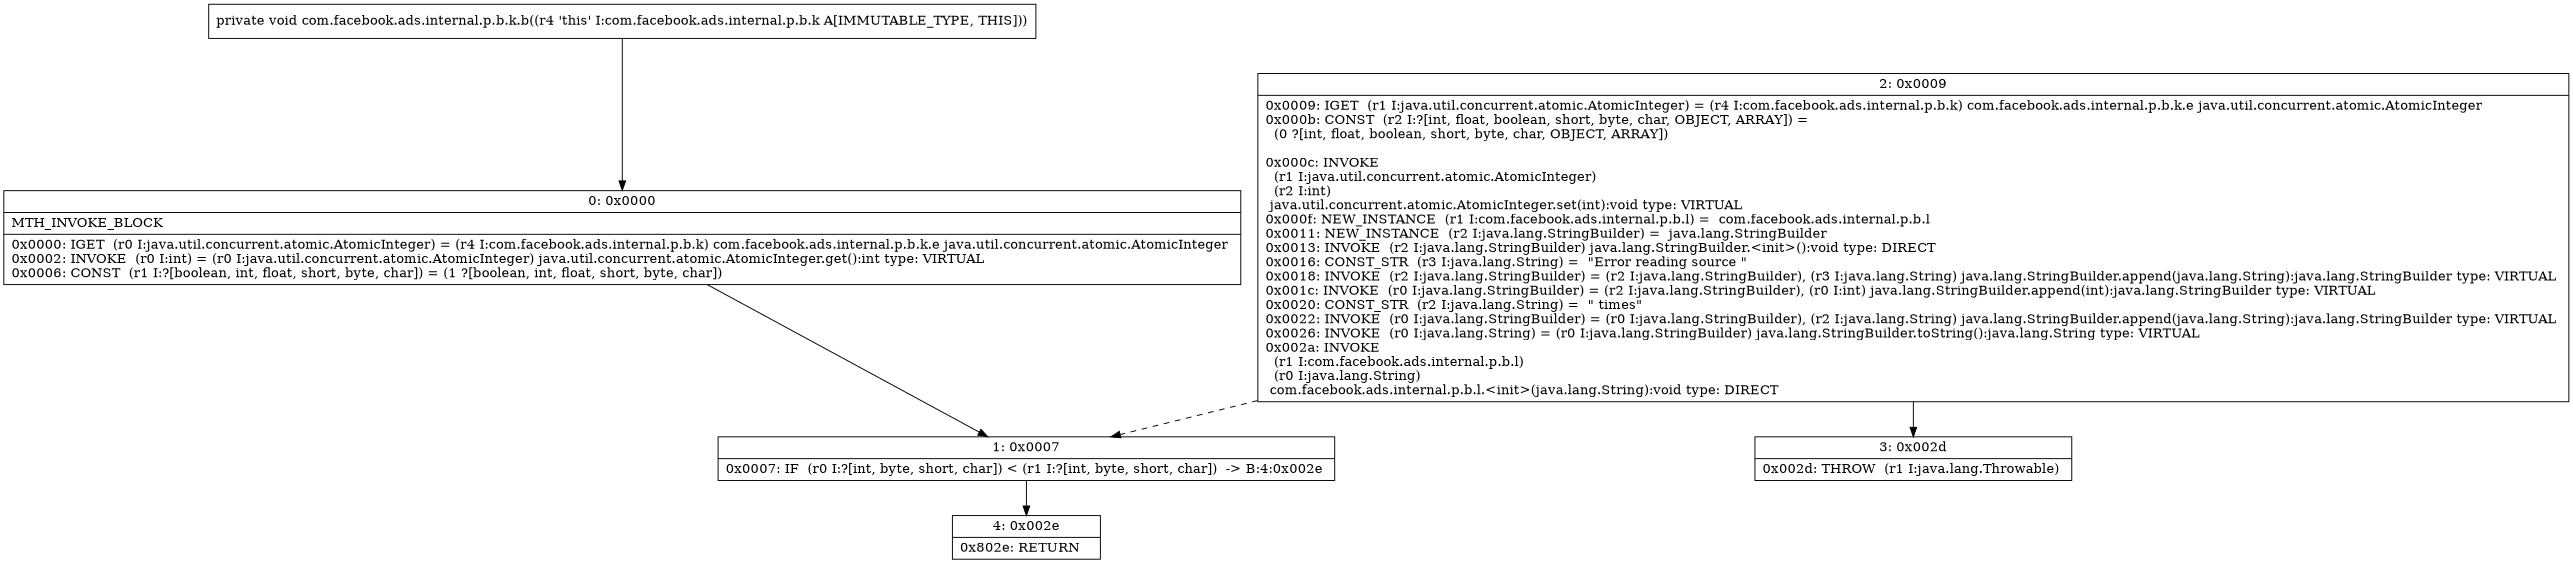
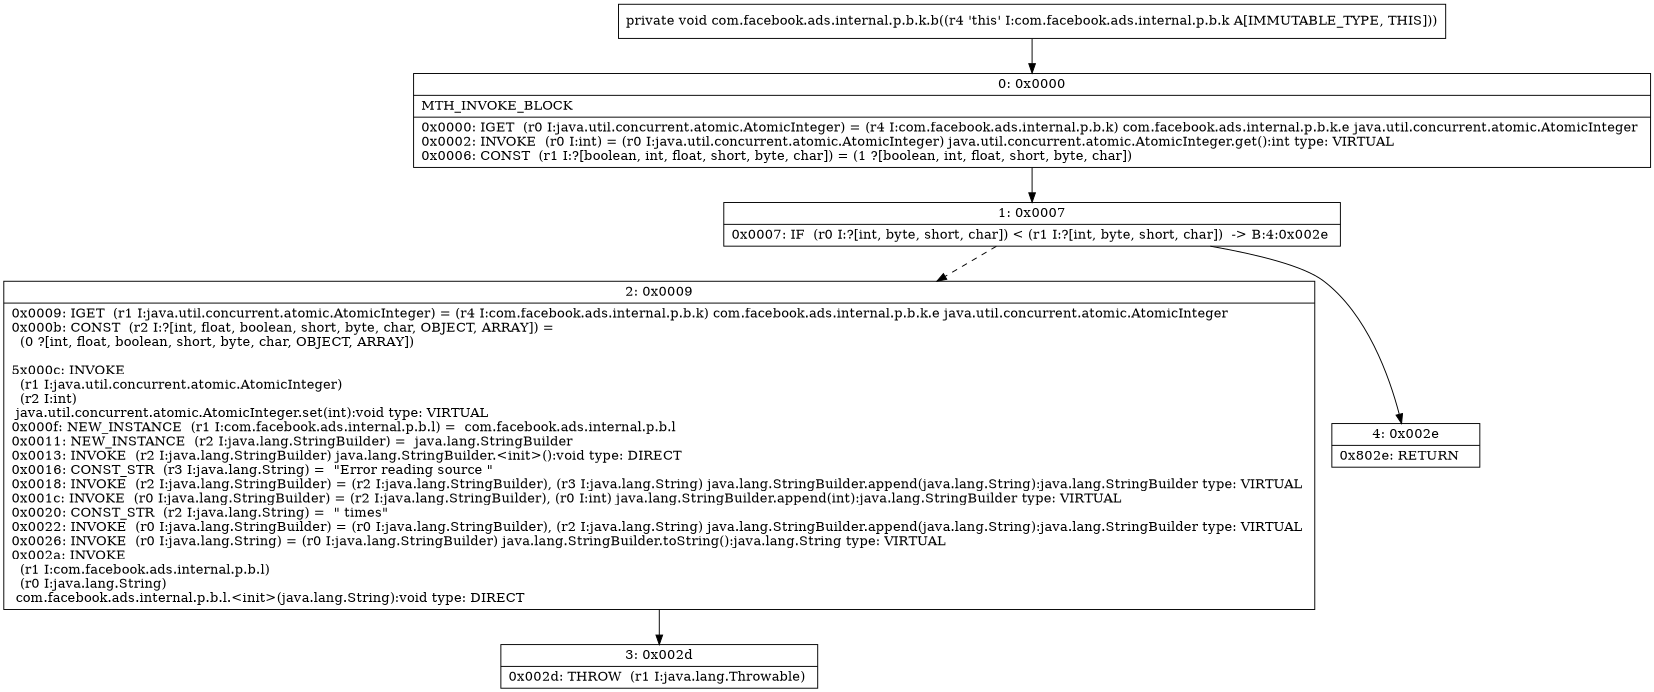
(1327, 163) -> (73, 370)
(1189, 418) -> (971, 261)
